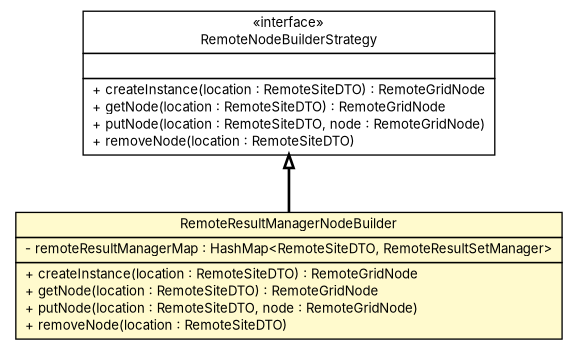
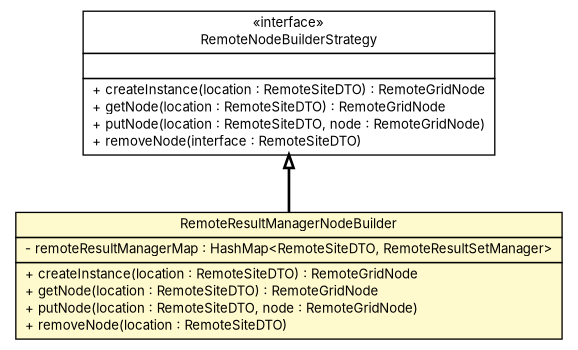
(224, 142) -> (228, 142)
